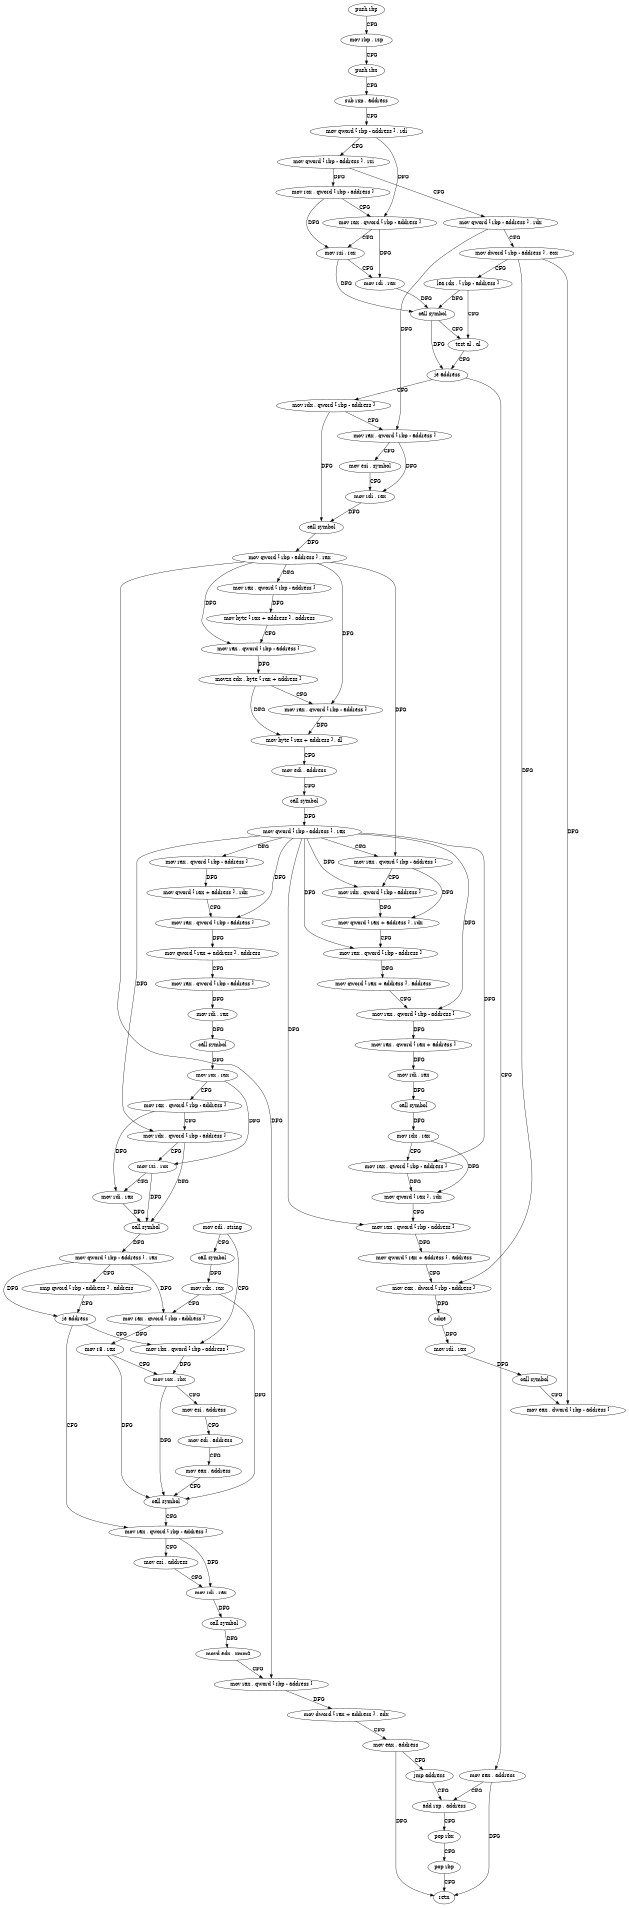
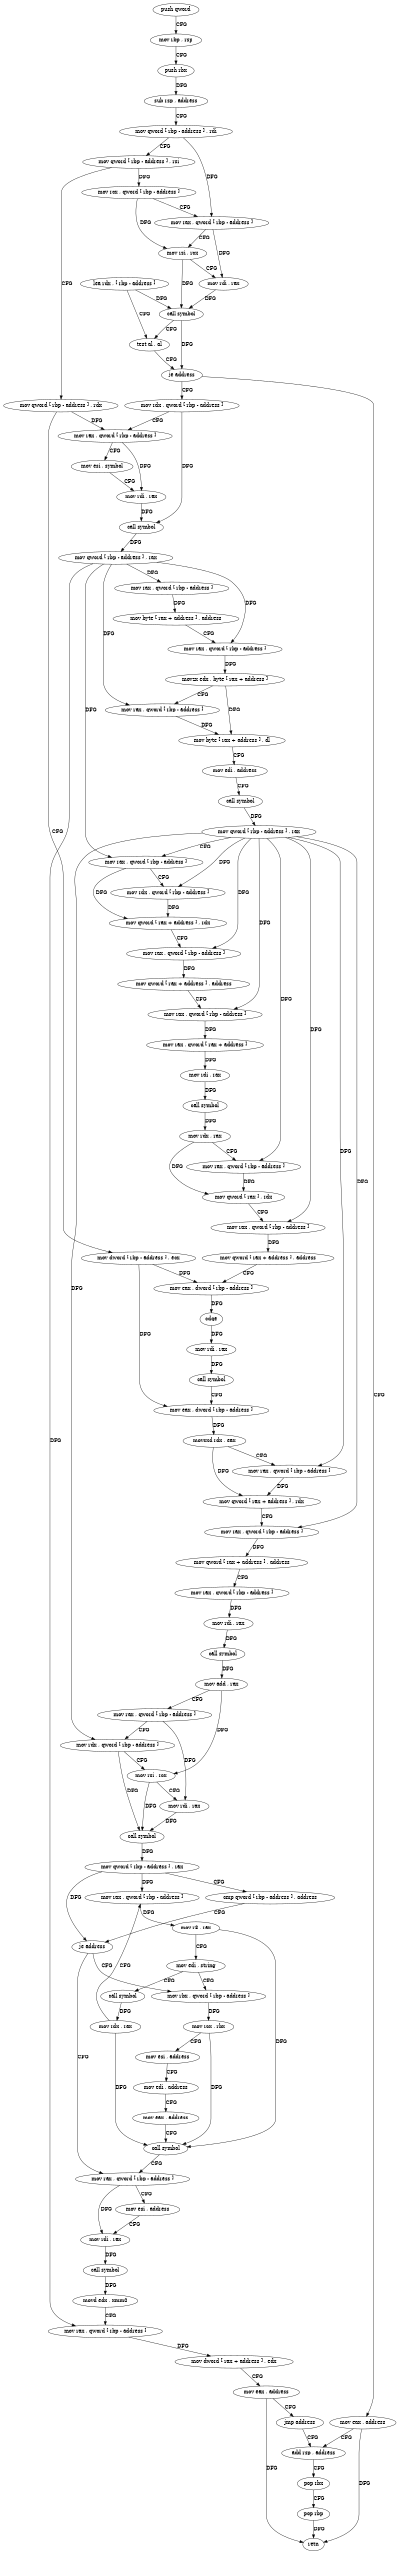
(367, 10) -> (176, 10)
(372, 86) -> (182, 86)
(494, 268) -> none
(213, 1076) -> (221, 1685)
(133, 1364) -> (196, 1945)
none -> (214, 1441)
(450, 1882) -> (319, 2529)
